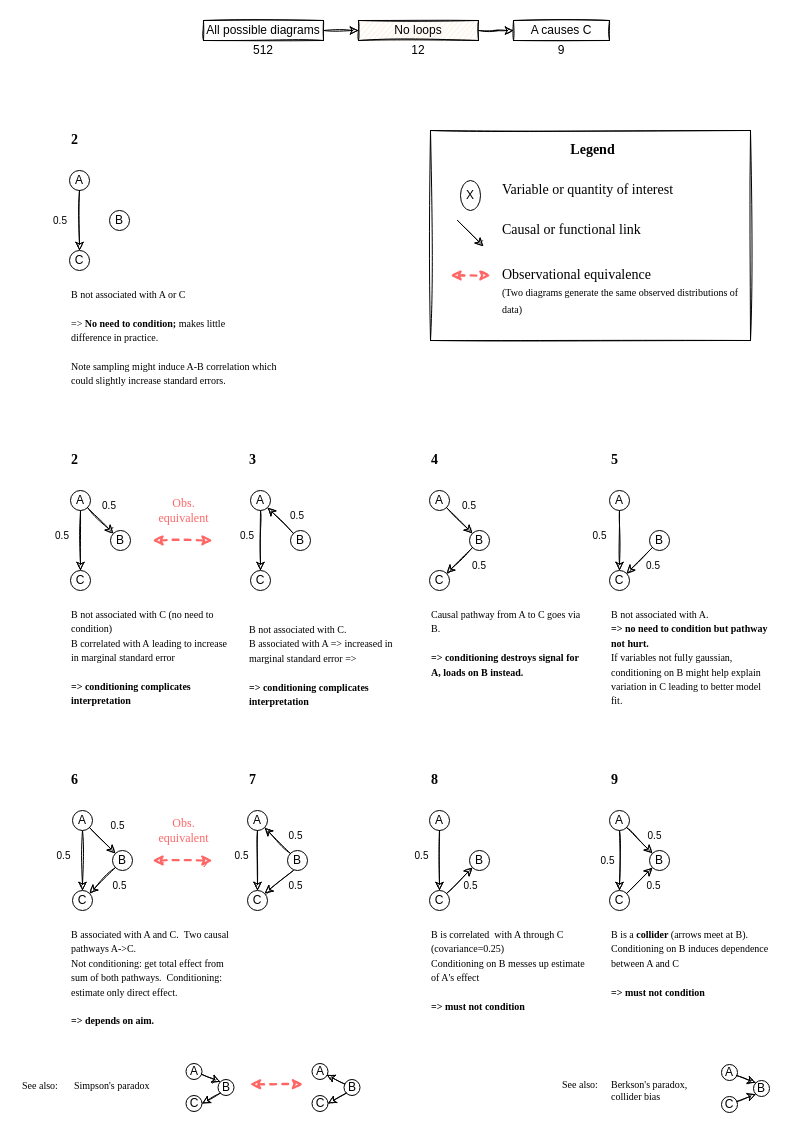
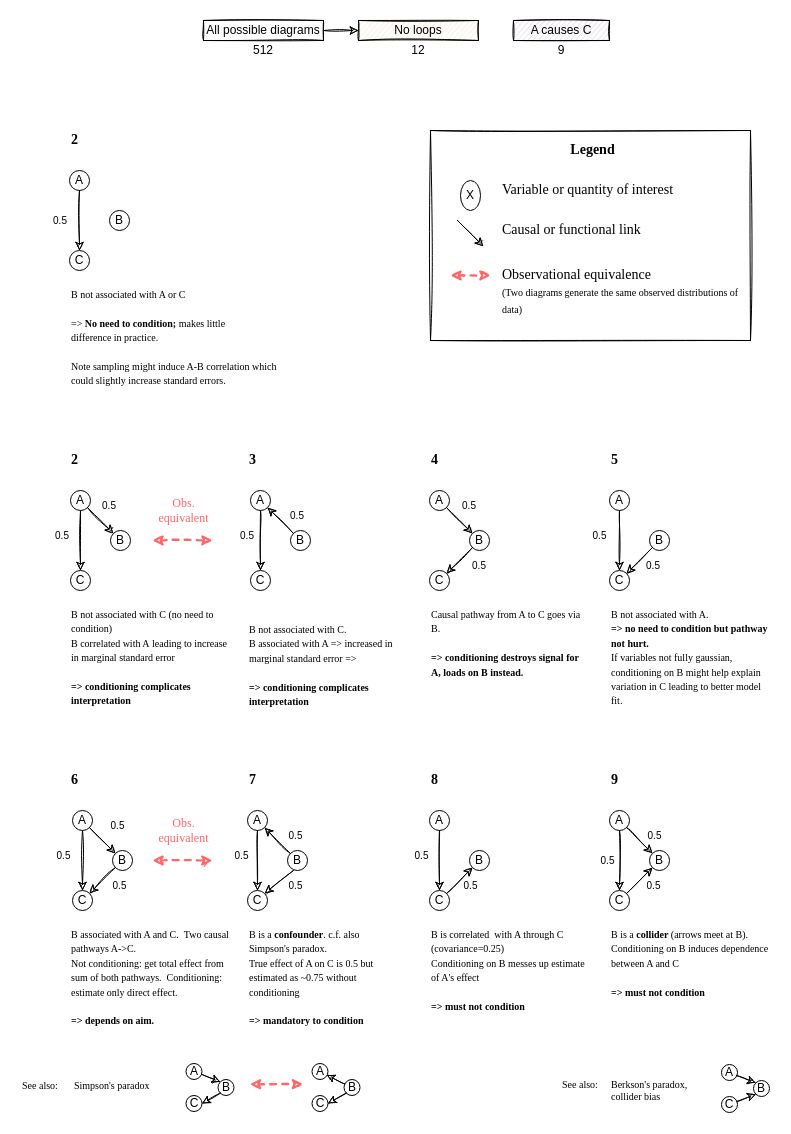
(498, 31) -> none
(562, 31) -> (562, 31)
none -> (328, 976)
